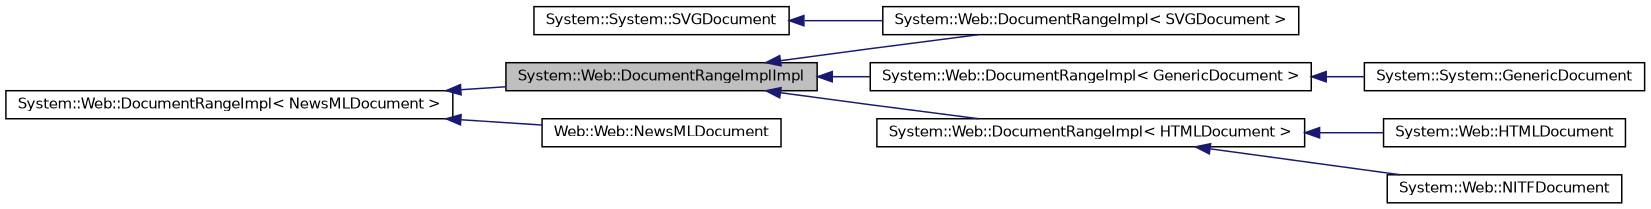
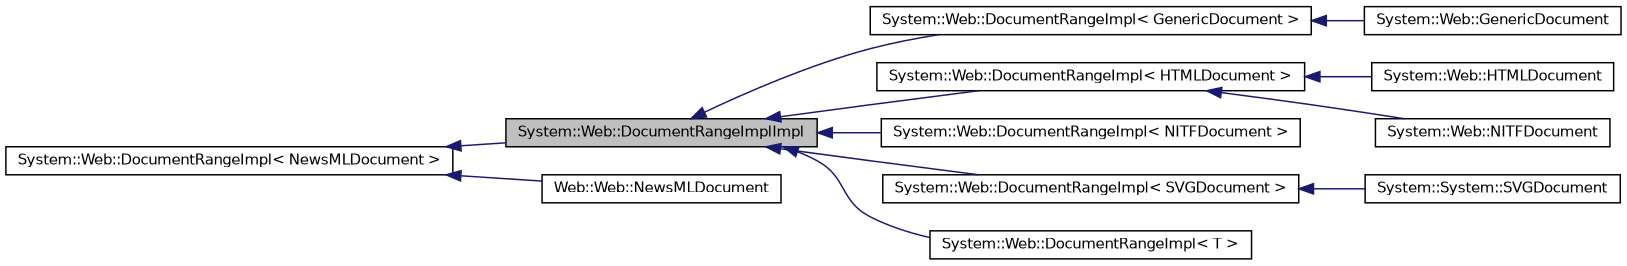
(844, 21) -> (1339, 189)
(1504, 77) -> (1493, 21)
none -> (1091, 133)
none -> (1091, 245)
